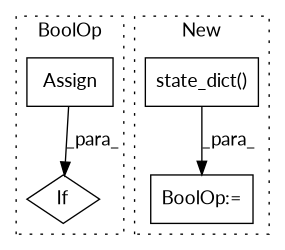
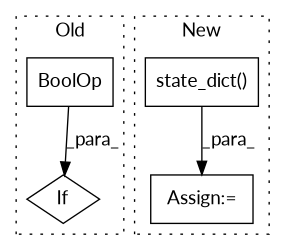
(70, 32) -> (70, 32)
(70, 82) -> (70, 82)
(202, 199) -> (202, 199)
